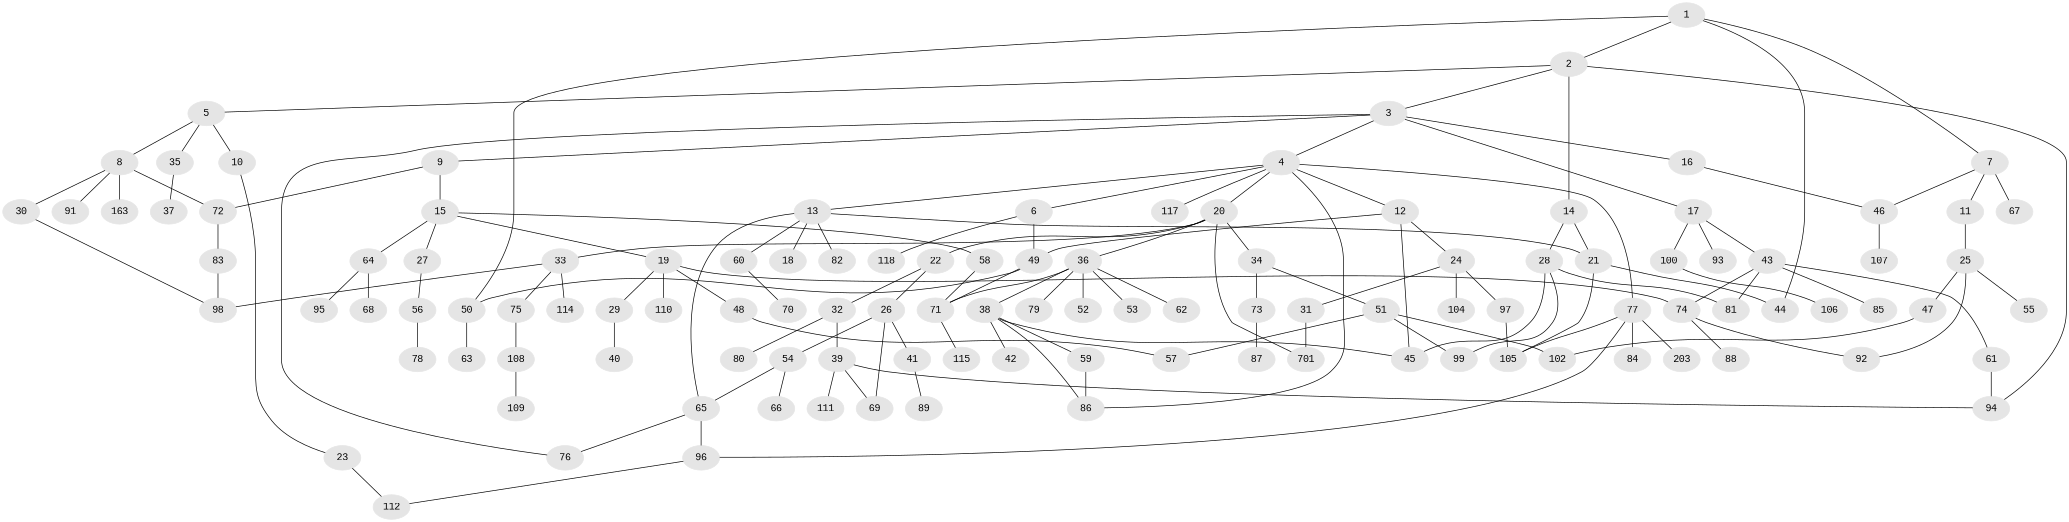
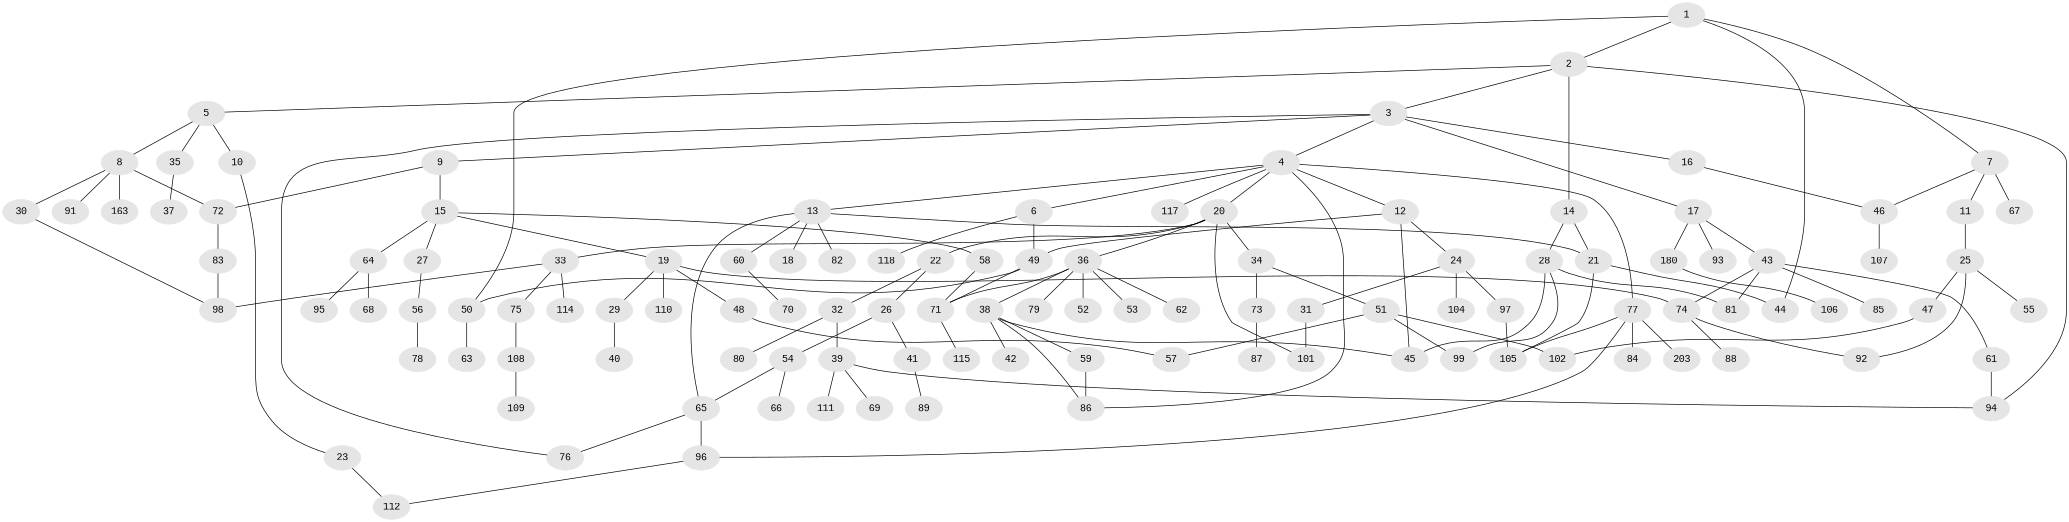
(1669, 261) -> (1669, 261)
(880, 359) -> none
(1306, 359) -> (1306, 359)
